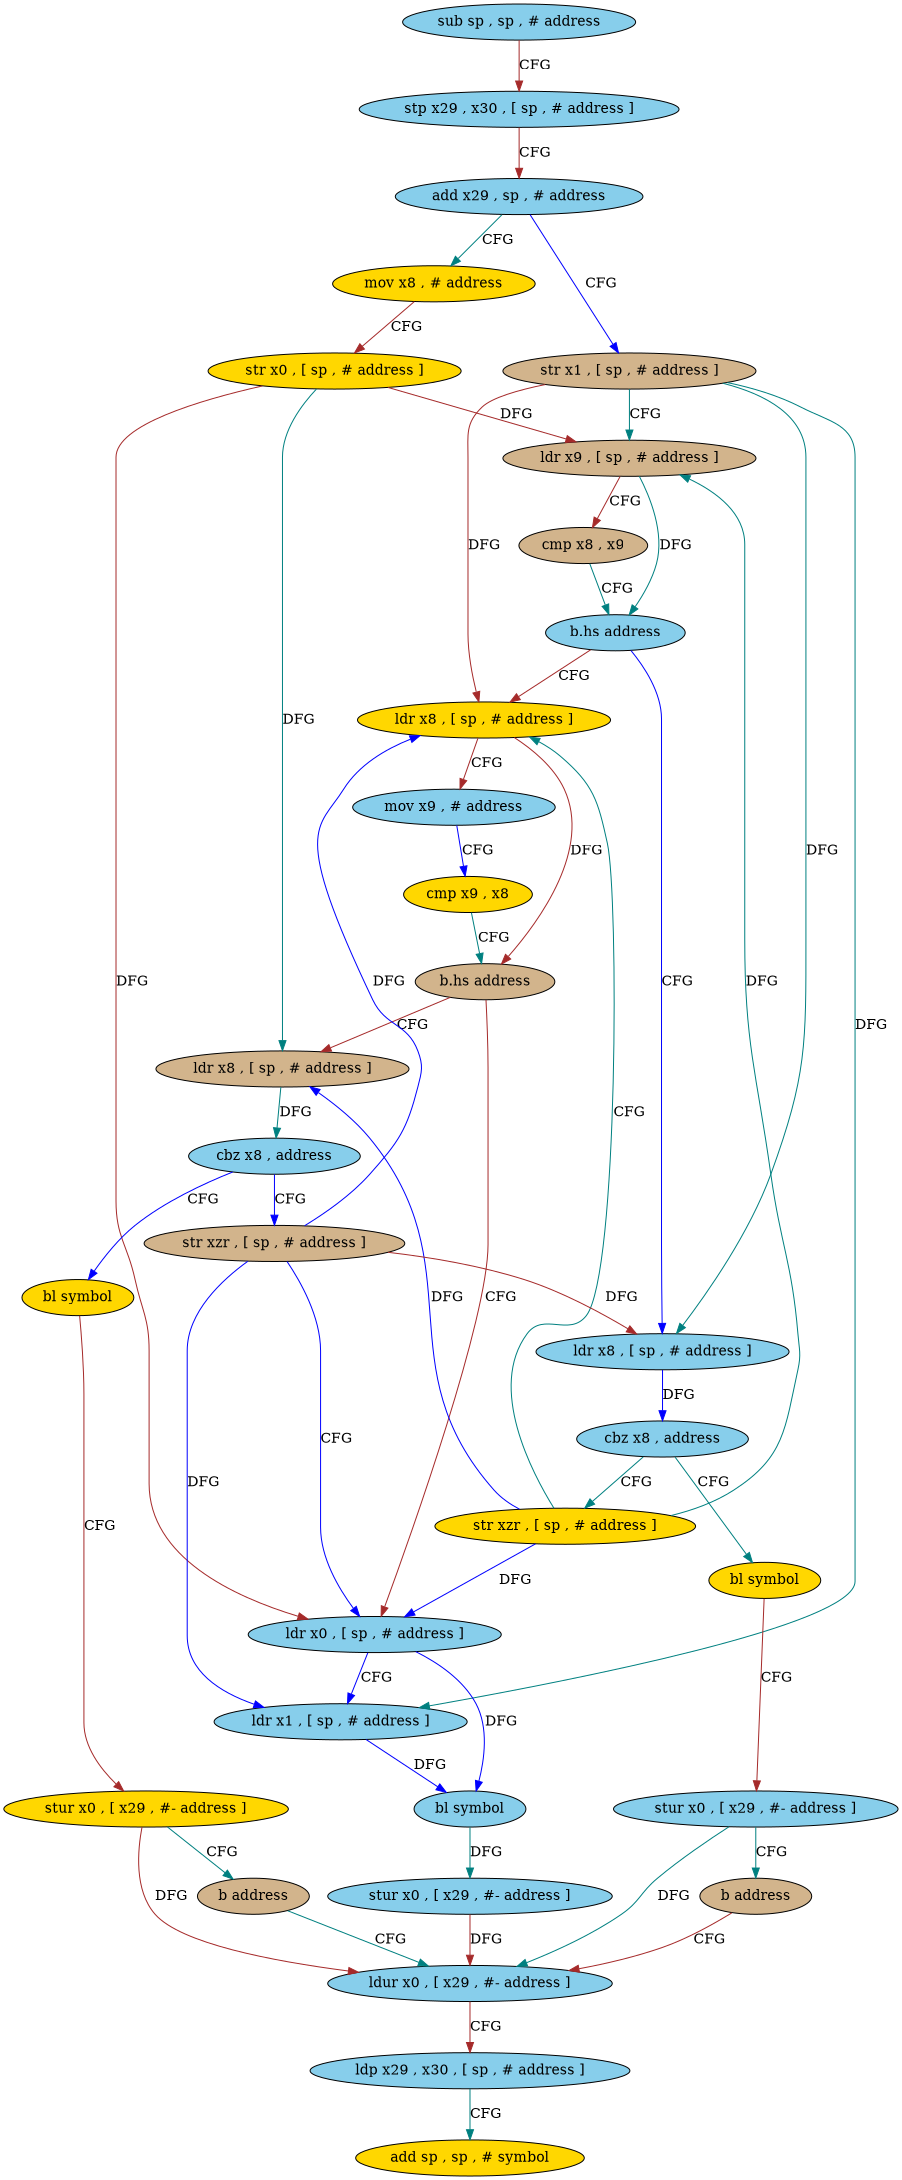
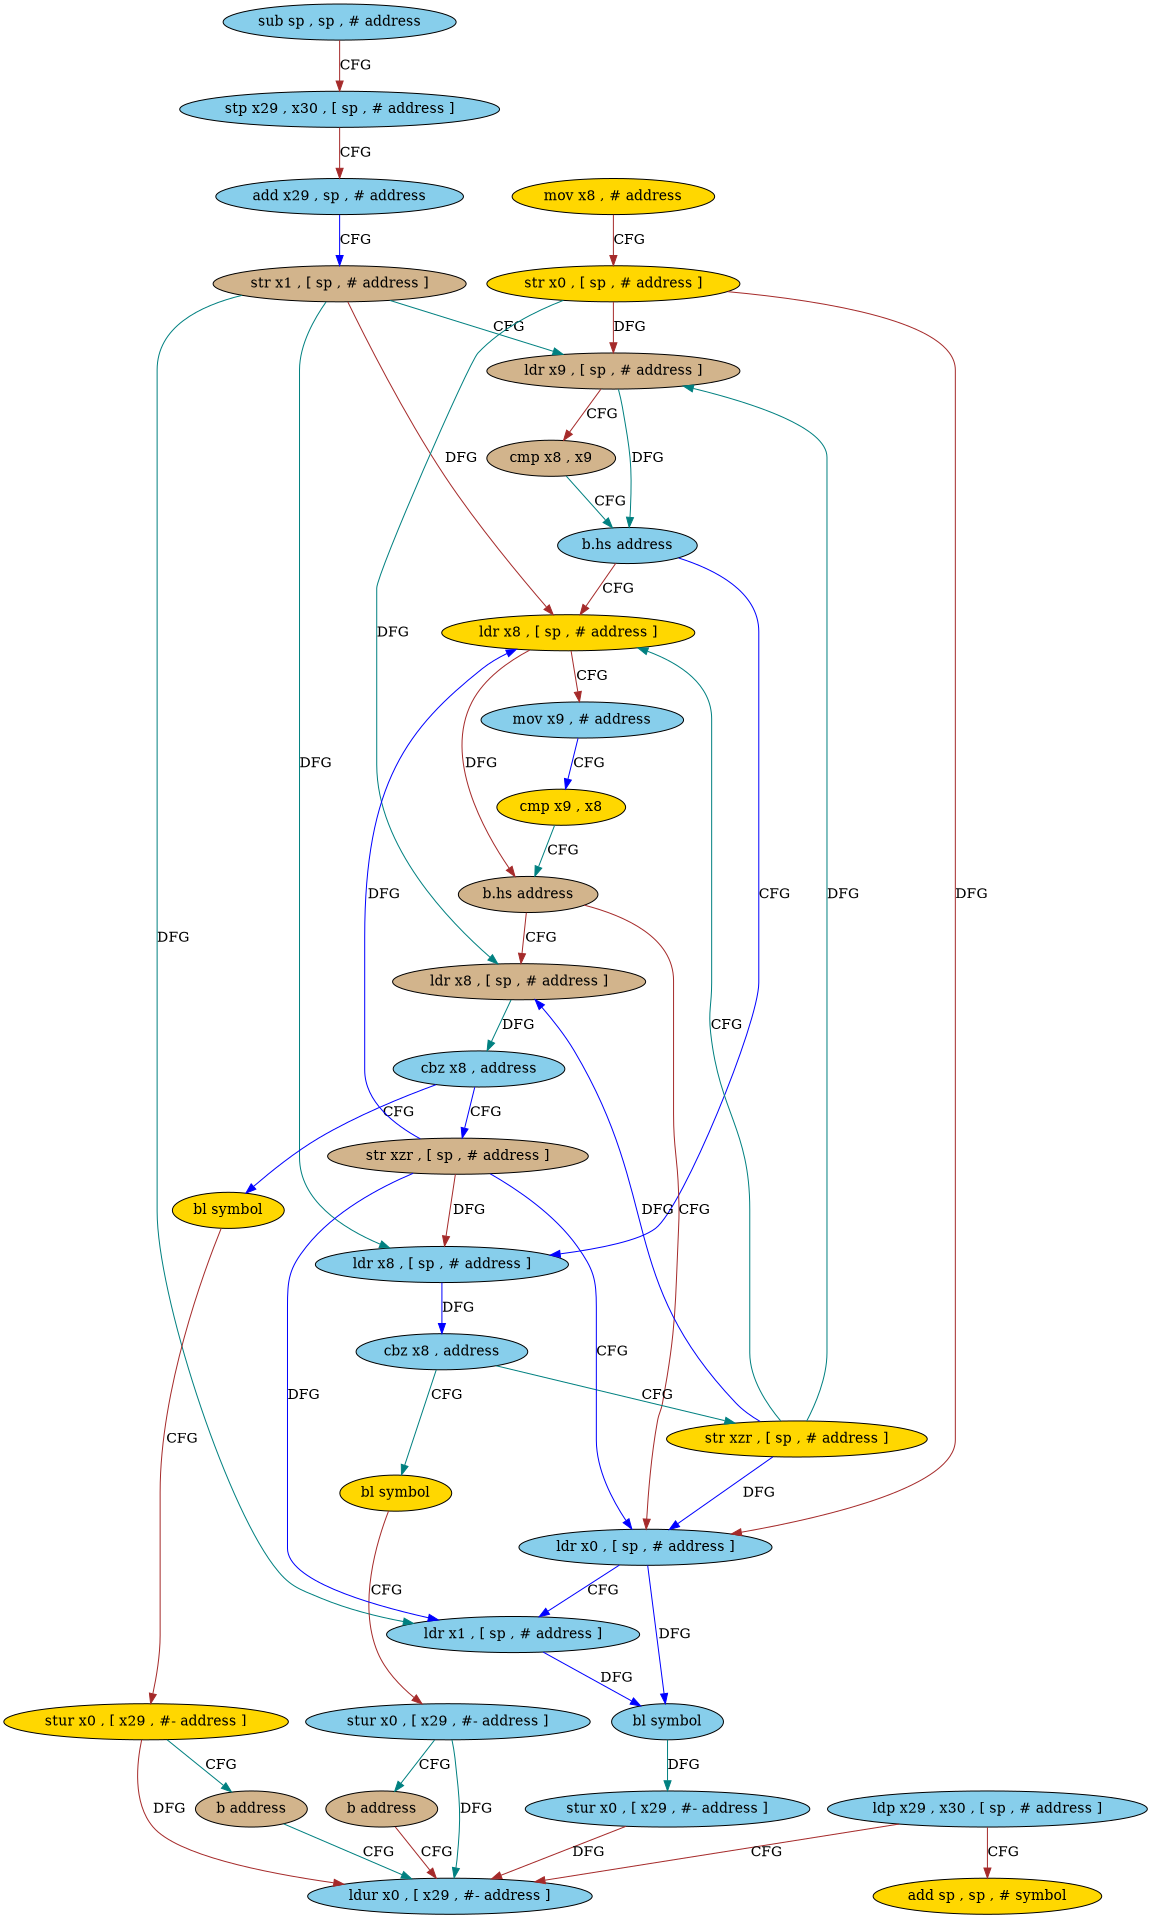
(480, 237) -> none
(470, 2022) -> (722, 1852)
(470, 2109) -> (987, 1848)
